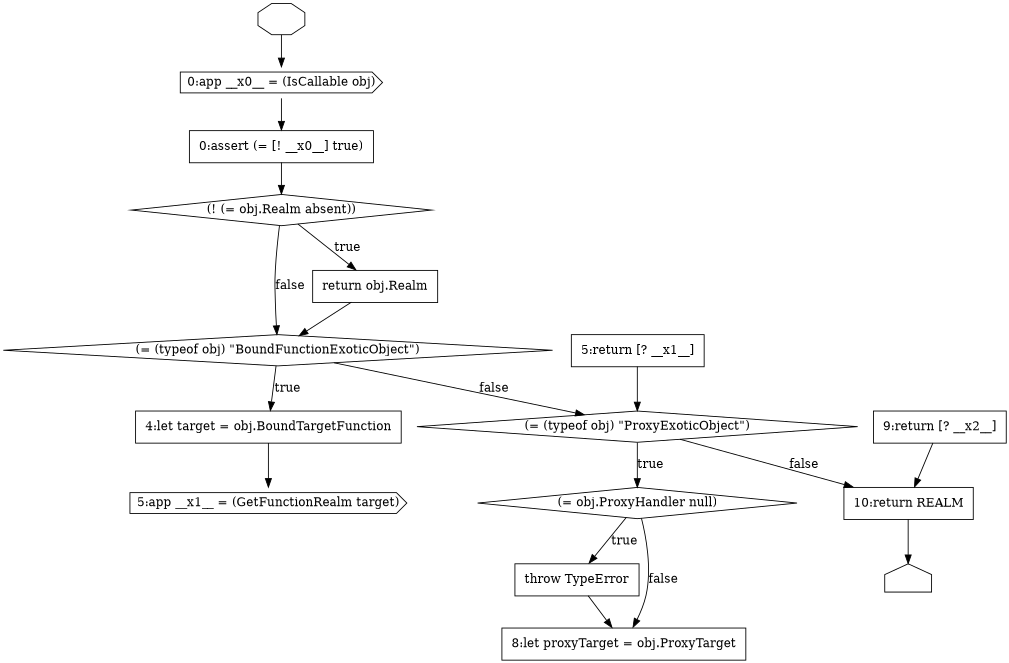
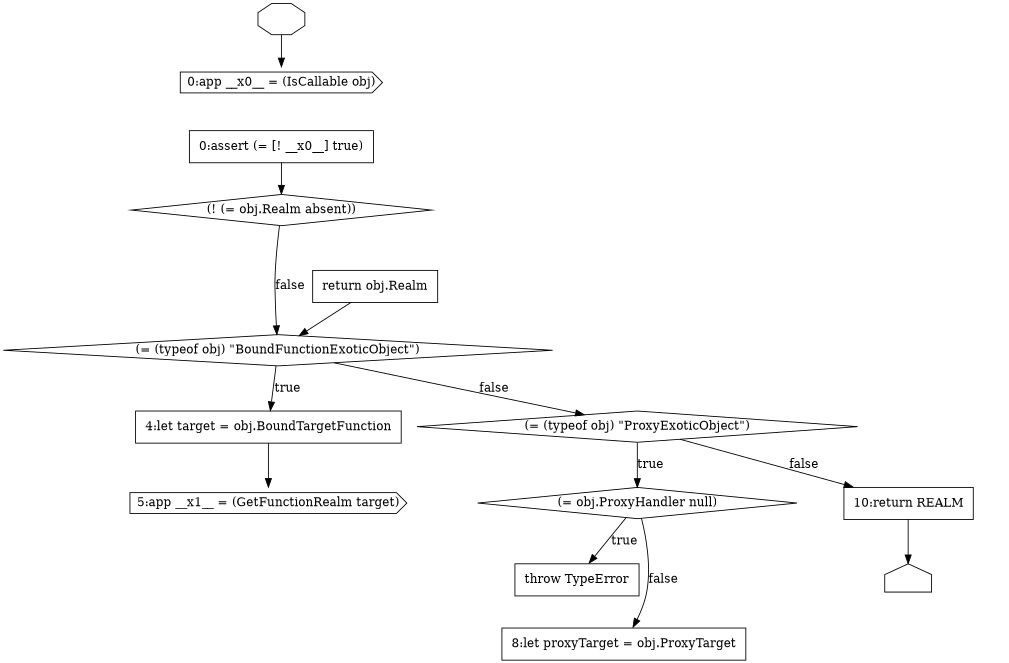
(281, 110) -> none
(323, 244) -> none
(637, 350) -> none
(939, 427) -> none
(597, 608) -> none
